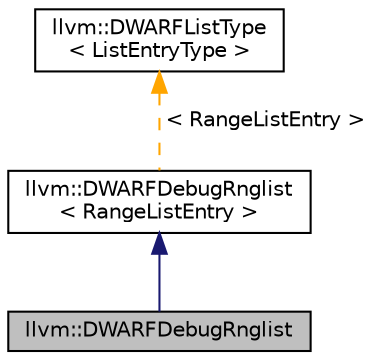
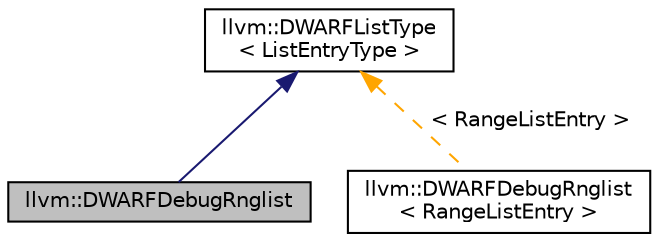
(159, 283) -> (230, 134)
